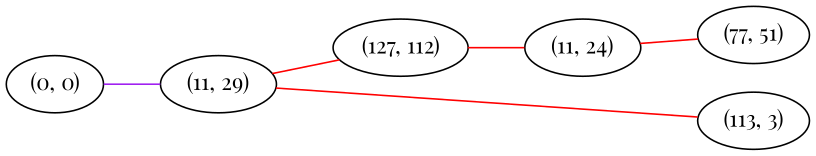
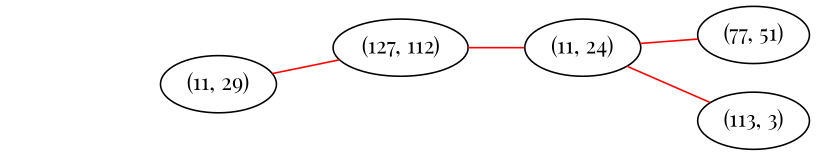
(55, 84) -> none
(487, 103) -> (668, 84)
